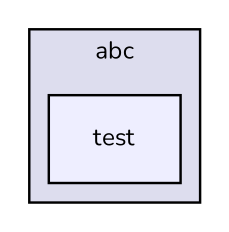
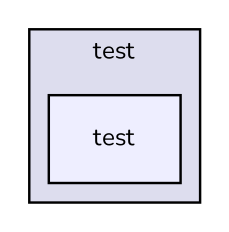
(115, 52) -> (115, 52)
